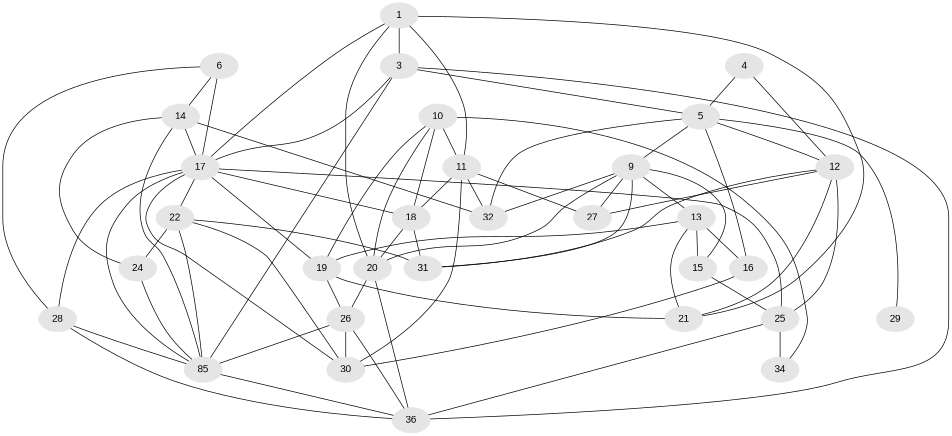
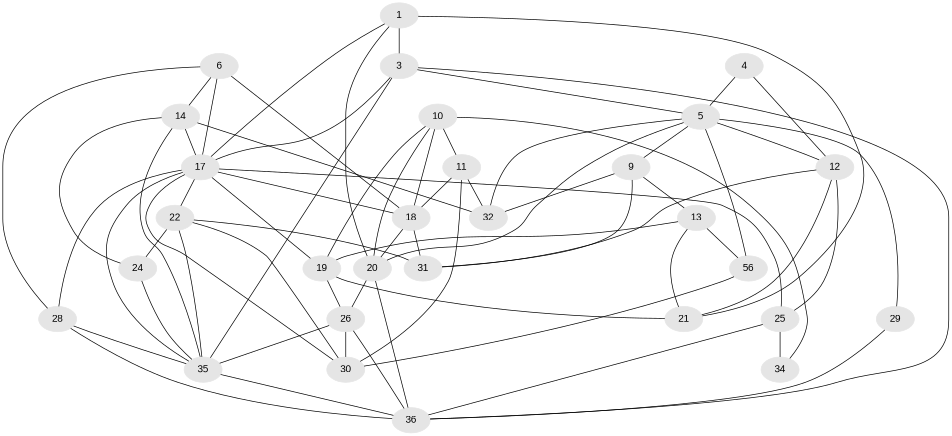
(454, 84) -> none
none -> (315, 142)
(592, 218) -> none
(504, 242) -> (532, 210)
(698, 268) -> none
(748, 268) -> (748, 268)
(203, 370) -> (203, 370)
none -> (783, 388)
